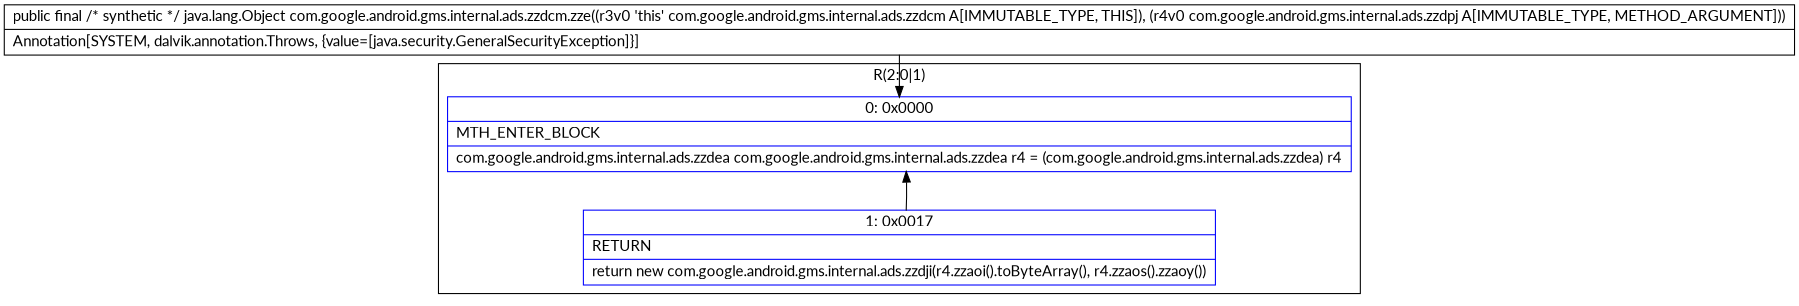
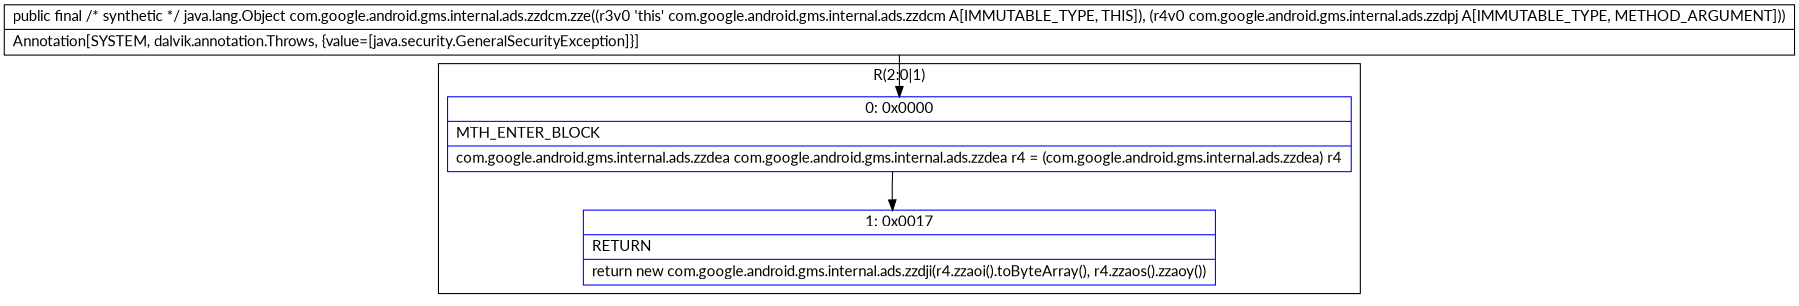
(907, 196) -> (892, 186)
